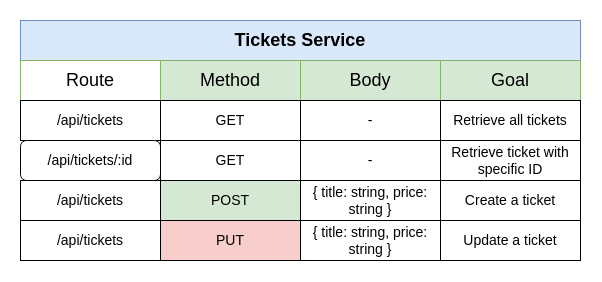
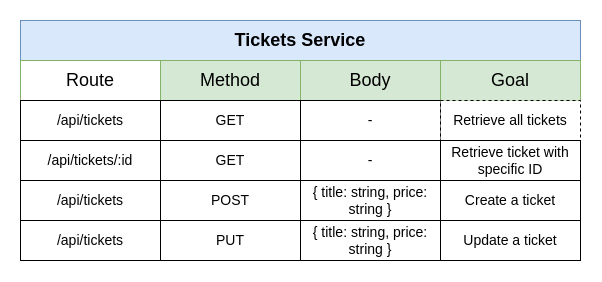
(511, 121) -> (511, 121)
(91, 161) -> (91, 161)
(231, 201) -> (231, 201)
(231, 241) -> (231, 241)
